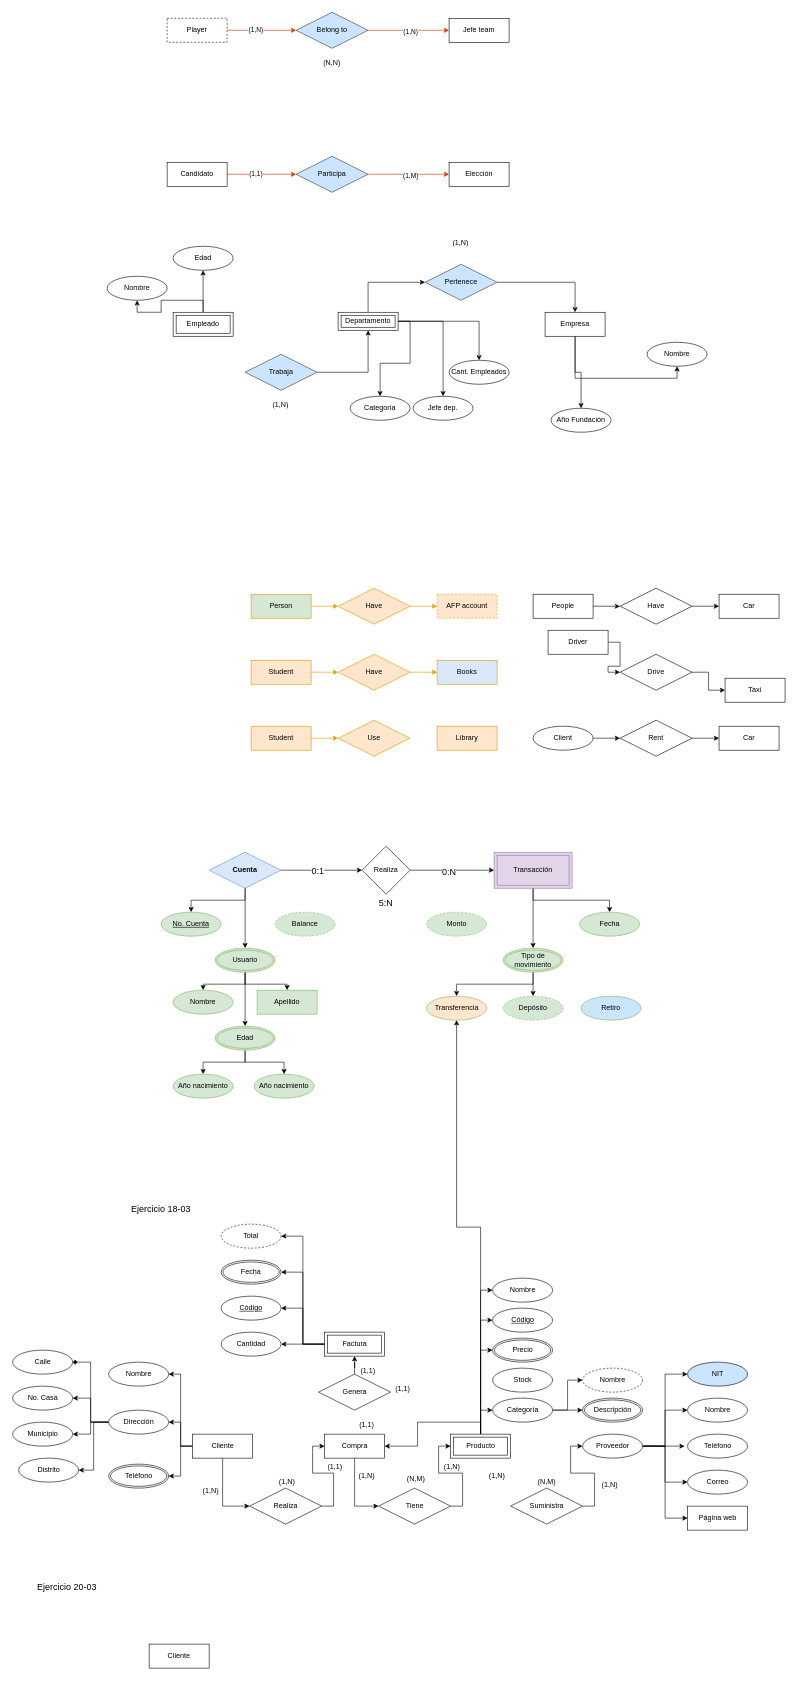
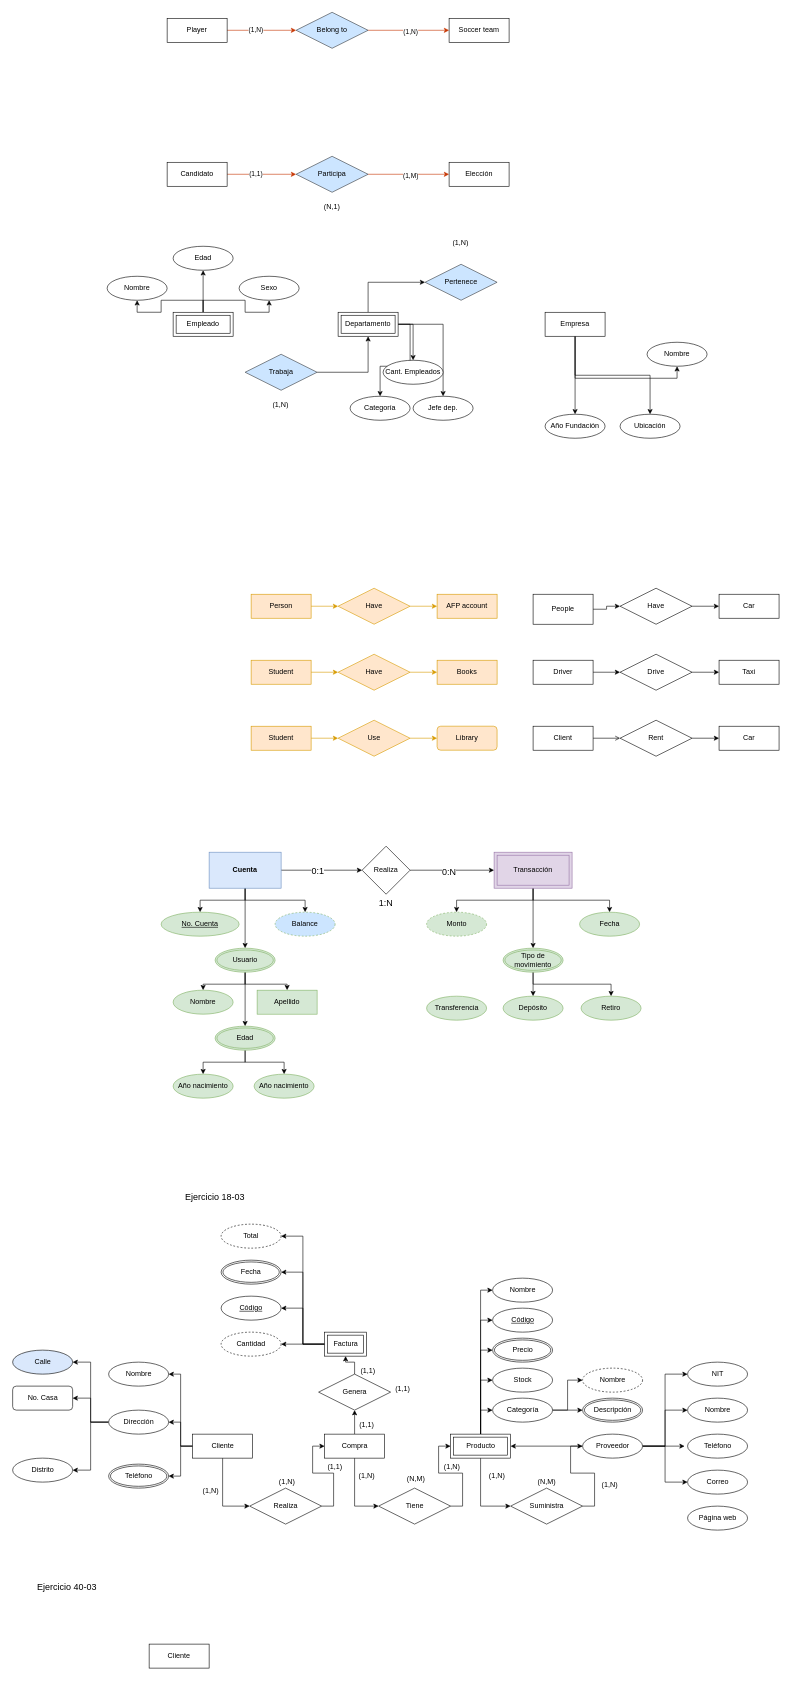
(197, 30) -> (197, 30)
(479, 30) -> (479, 30)
(332, 63) -> none
none -> (332, 207)
(574, 282) -> none
none -> (269, 288)
none -> (244, 300)
(368, 321) -> (368, 324)
(479, 372) -> (413, 372)
none -> (649, 375)
(581, 420) -> (575, 426)
none -> (650, 426)
(281, 606) -> (281, 606)
(467, 606) -> (467, 606)
(563, 606) -> (563, 609)
(578, 642) -> (563, 672)
(467, 672) -> (467, 672)
(755, 690) -> (749, 672)
none -> (431, 738)
(467, 738) -> (467, 738)
(563, 738) -> (563, 738)
(614, 738) -> (616, 738)
(245, 870) -> (245, 870)
none -> (305, 902)
(386, 903) -> (386, 903)
none -> (457, 903)
(191, 924) -> (200, 924)
(305, 924) -> (305, 924)
none -> (611, 986)
(457, 987) -> none
(457, 1008) -> (457, 1008)
(533, 1008) -> (533, 1008)
(611, 1008) -> (611, 1008)
(457, 1126) -> (481, 1482)
(161, 1209) -> (215, 1197)
(251, 1344) -> (251, 1344)
(355, 1344) -> (346, 1344)
(43, 1362) -> (43, 1362)
(78, 1362) -> (78, 1362)
(718, 1374) -> (718, 1374)
(43, 1398) -> (43, 1398)
none -> (355, 1424)
(43, 1434) -> none
(78, 1434) -> none
(418, 1435) -> (487, 1380)
(49, 1470) -> (43, 1470)
(682, 1518) -> (516, 1446)
(718, 1518) -> (718, 1518)
(67, 1587) -> (67, 1587)
